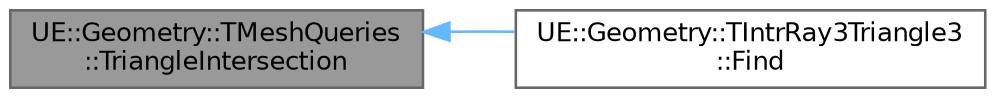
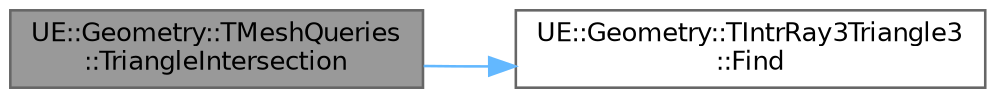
(482, 32) -> (456, 66)
